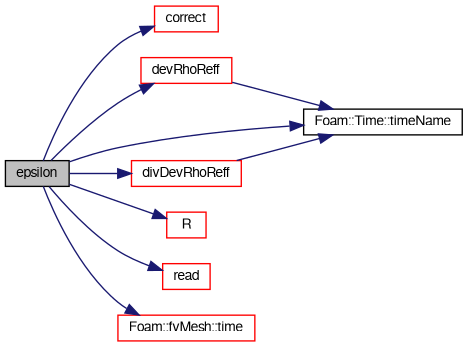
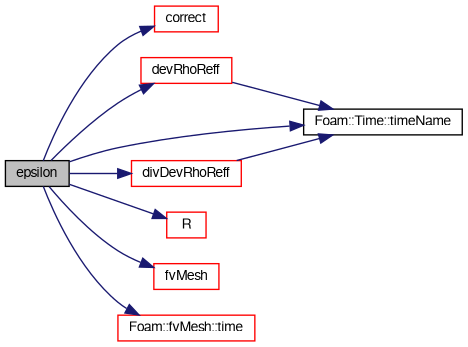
(186, 277) -> (186, 277)
